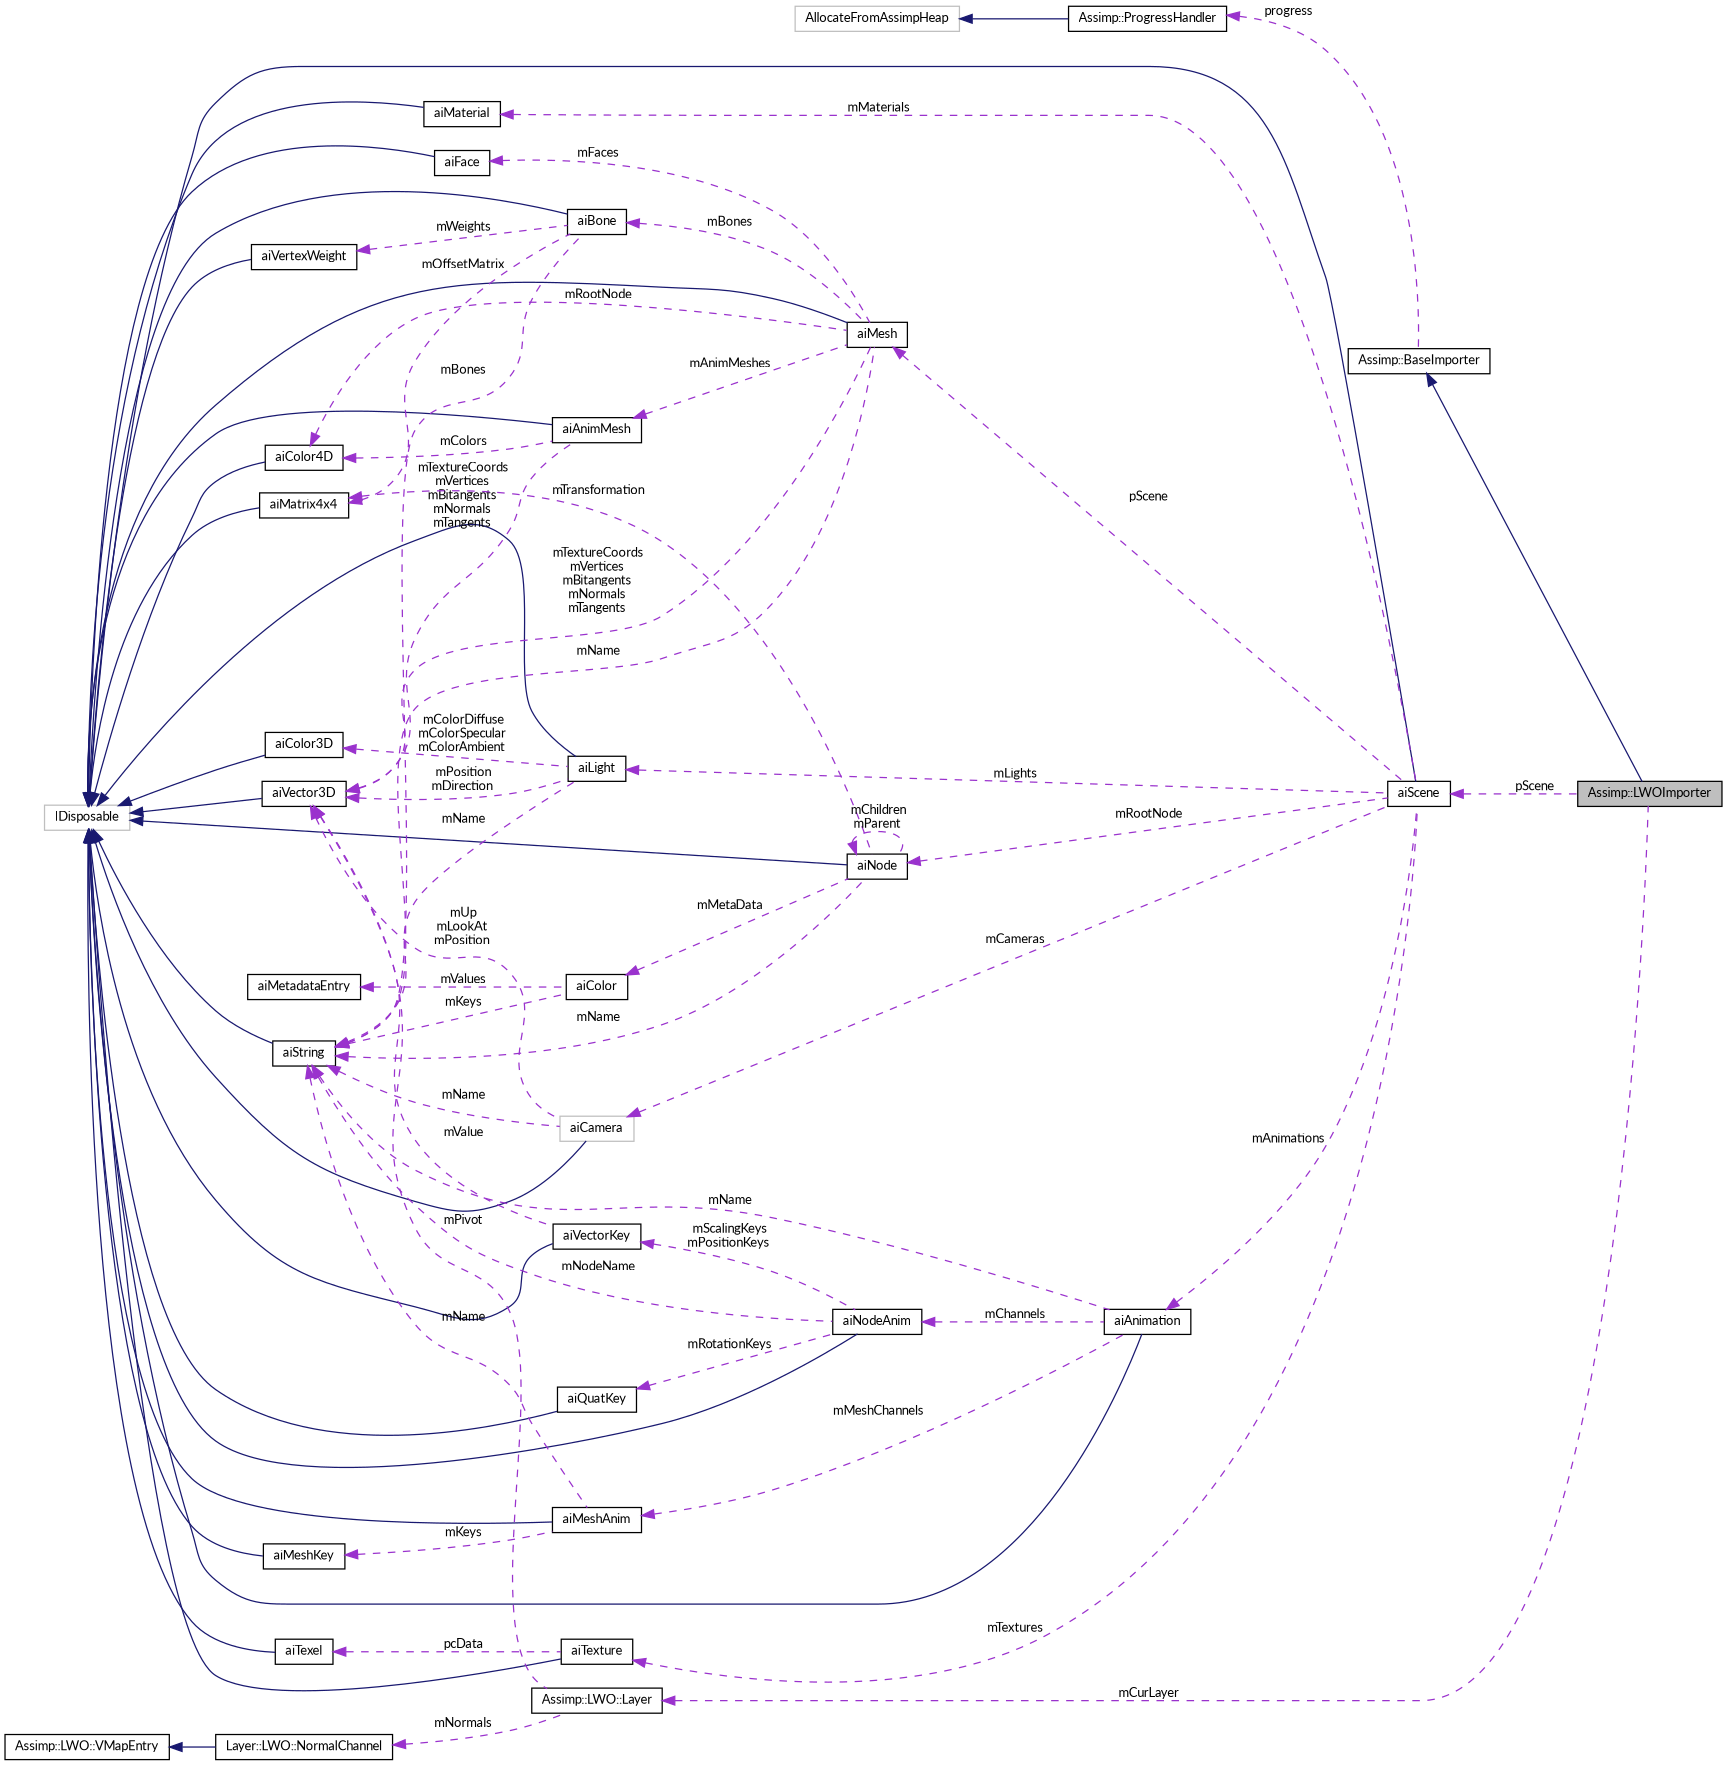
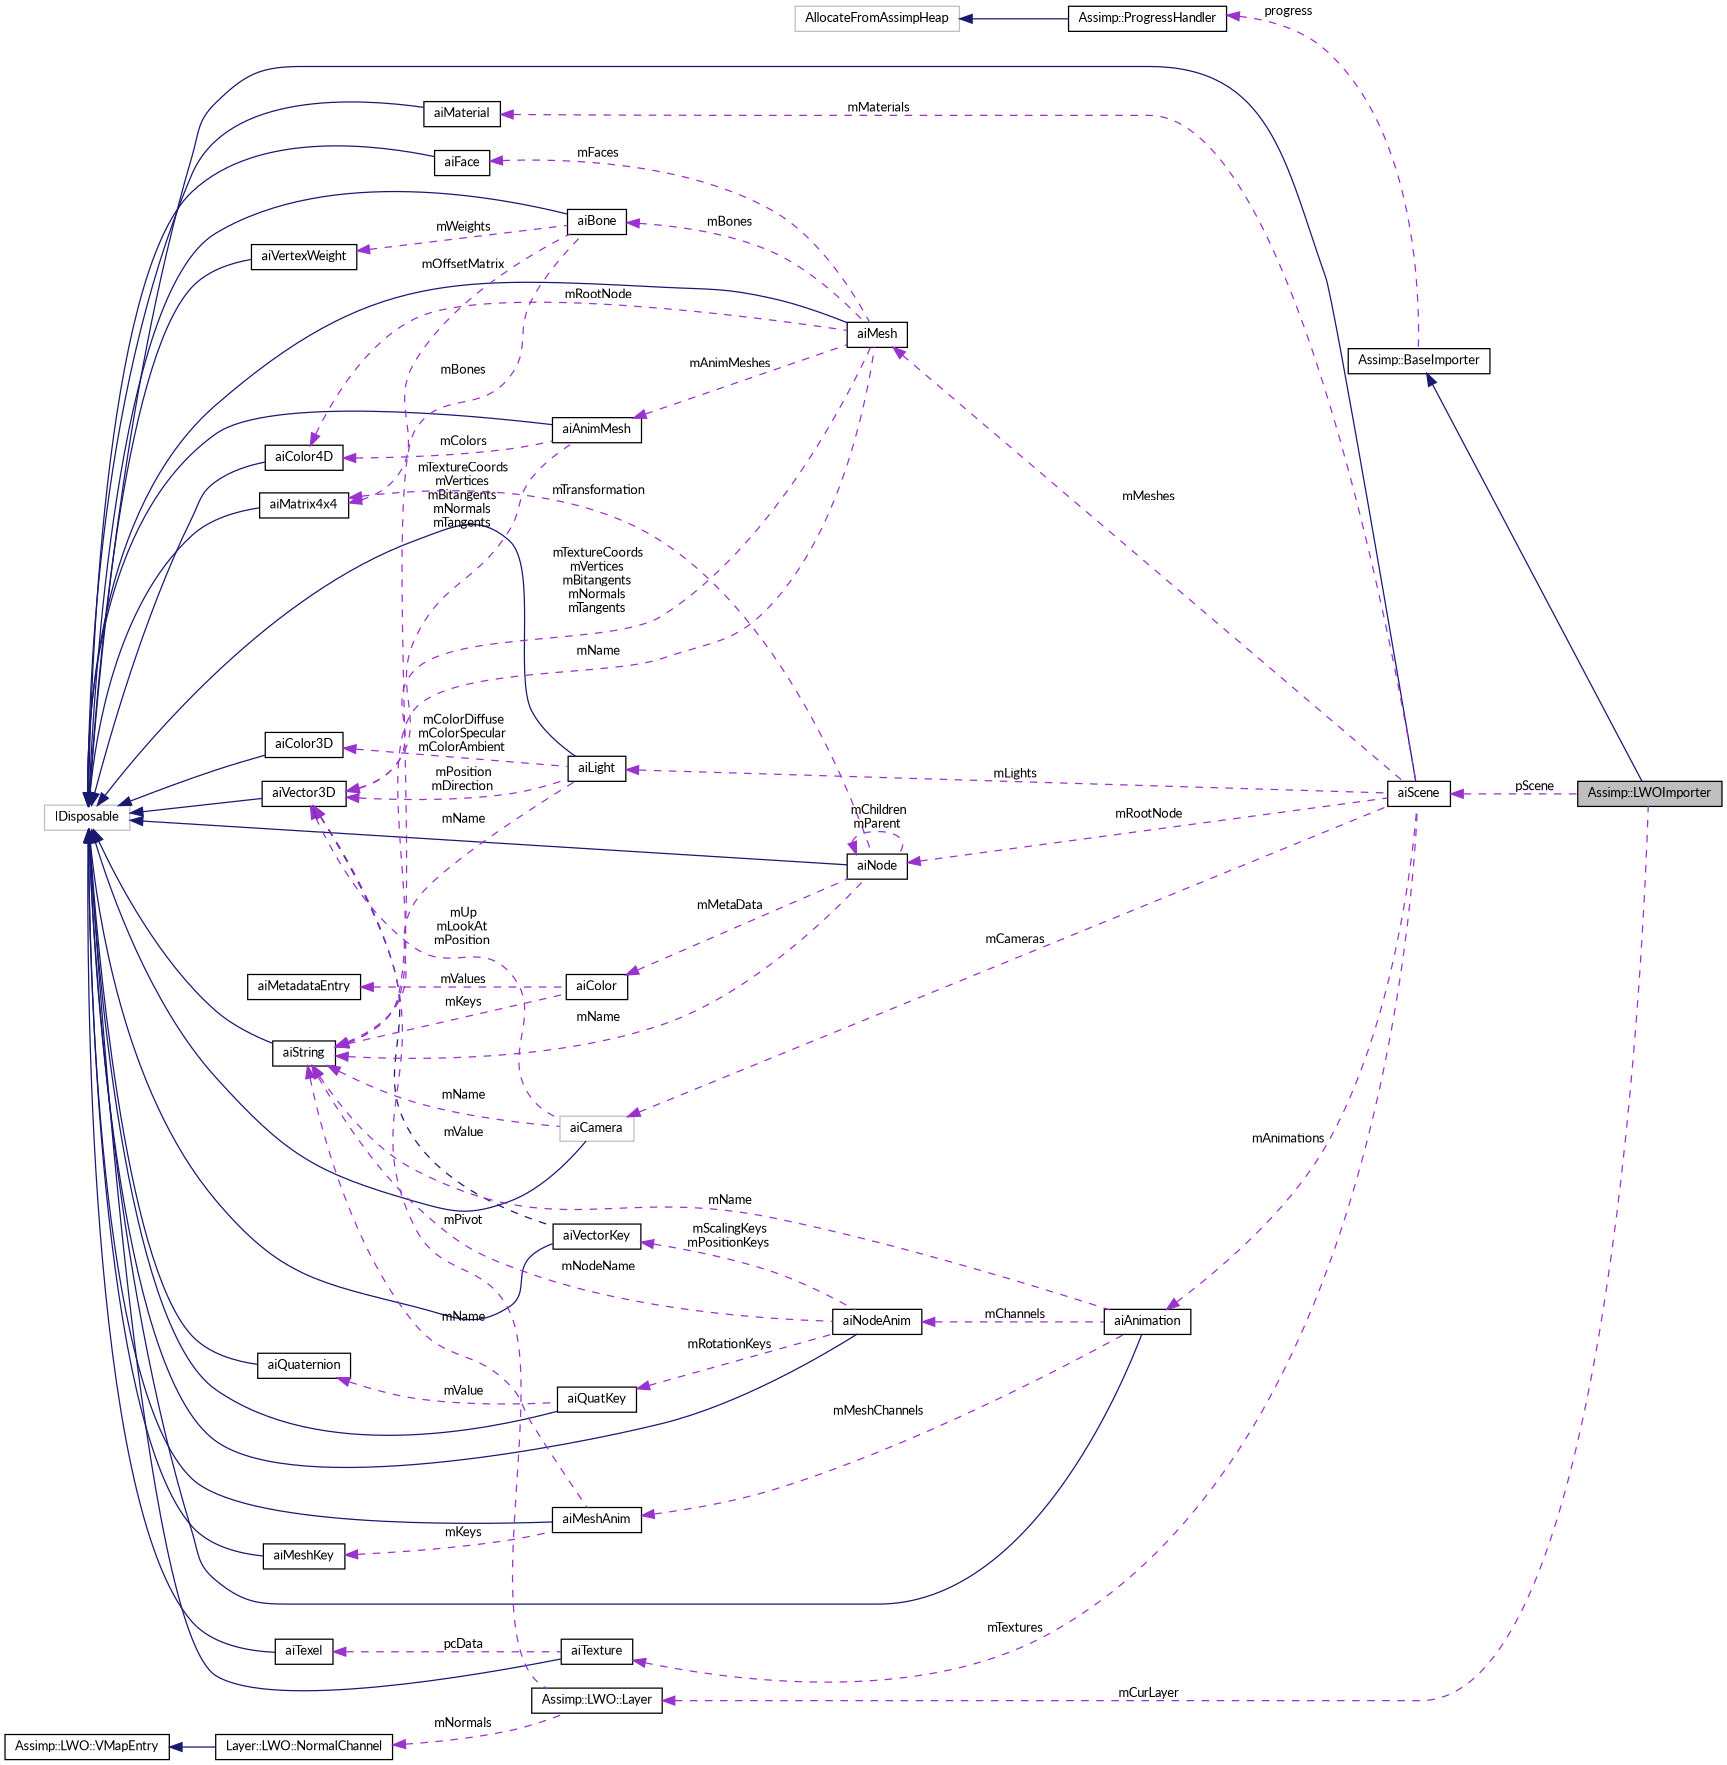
(1148, 497) -> (1148, 497)
(402, 1117) -> (402, 1117)
none -> (304, 1366)
